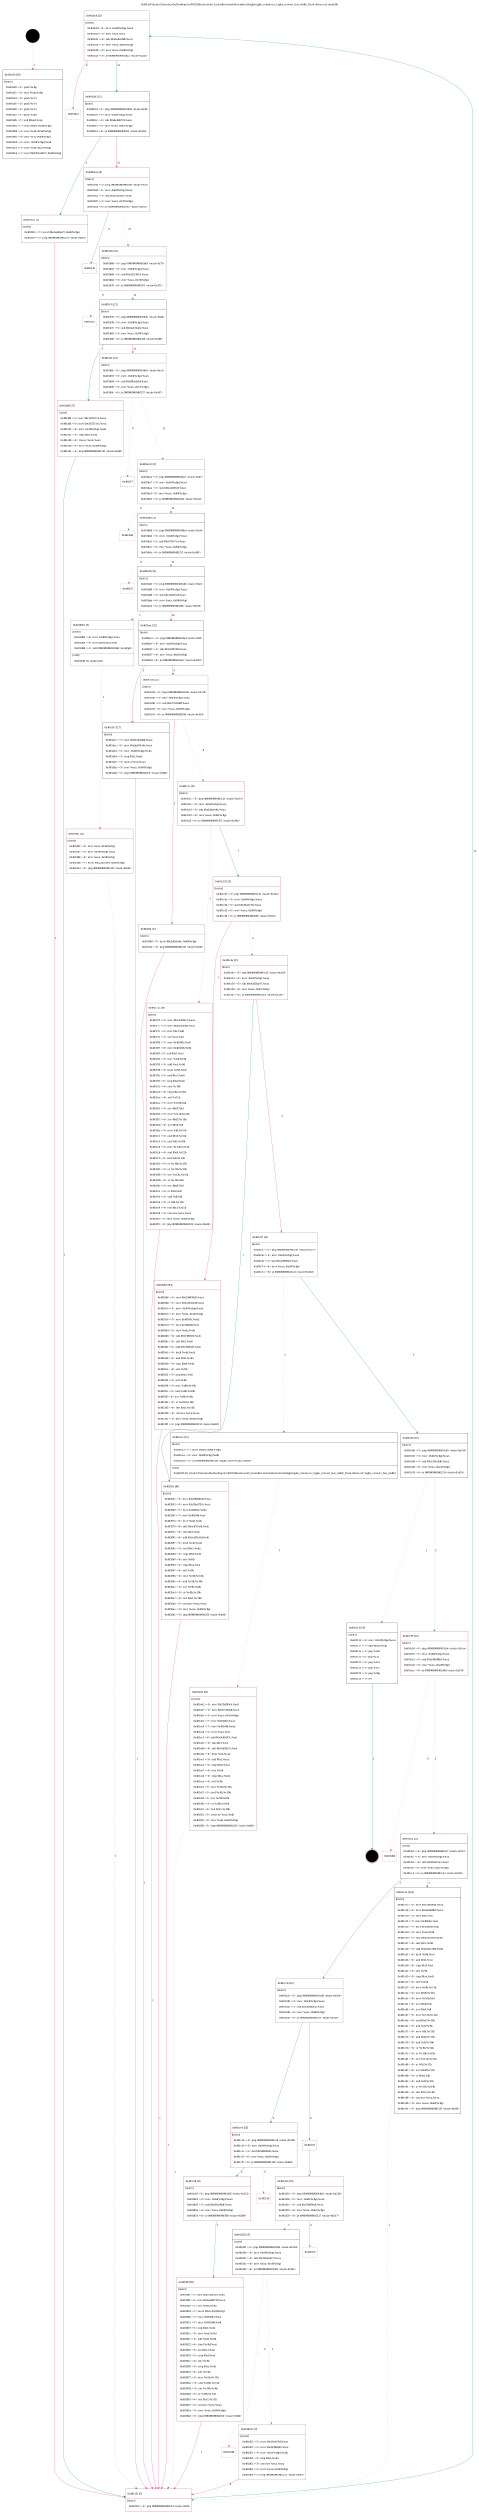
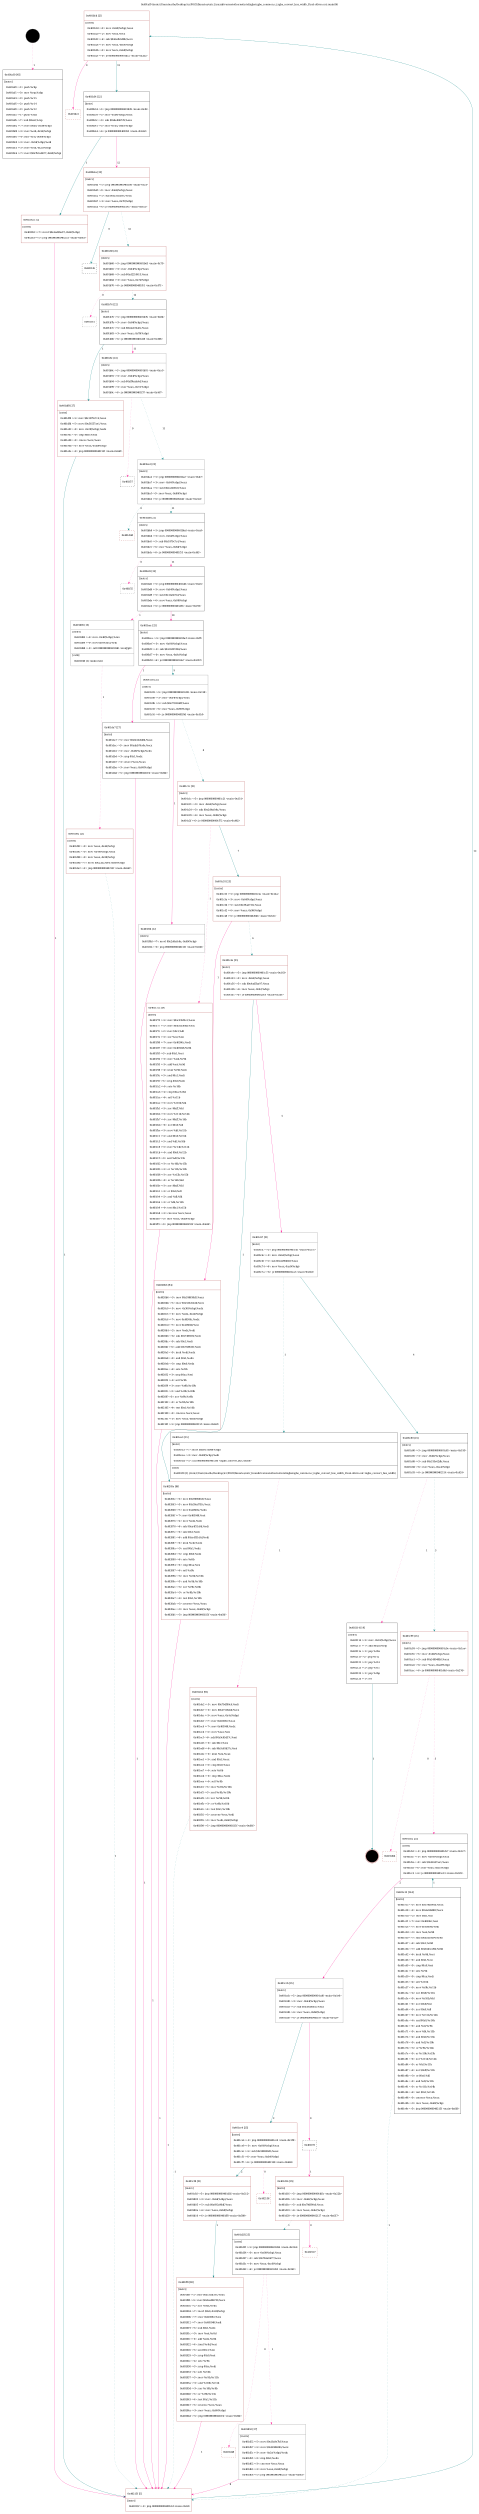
(428, 1882) -> (433, 1884)
